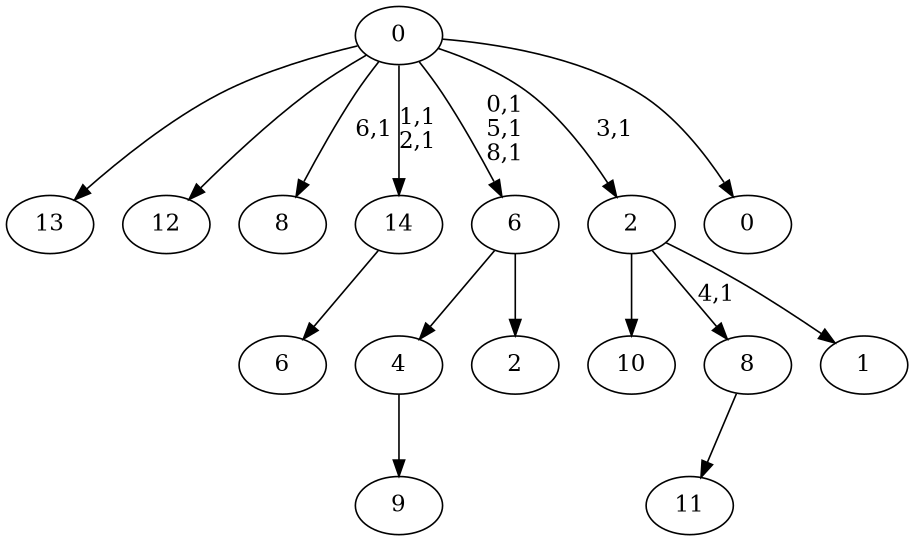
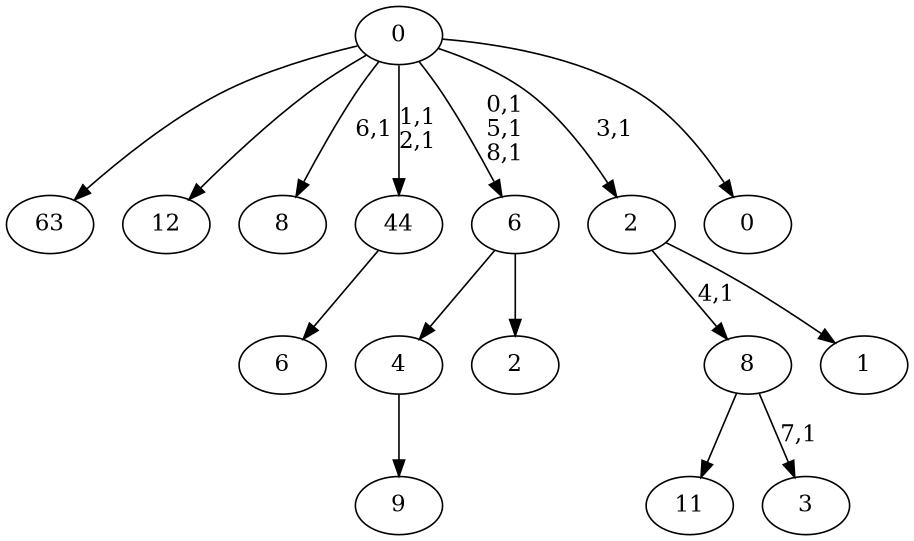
(50, 225) -> (50, 225)
(399, 225) -> (399, 225)
(632, 365) -> none
none -> (806, 506)
